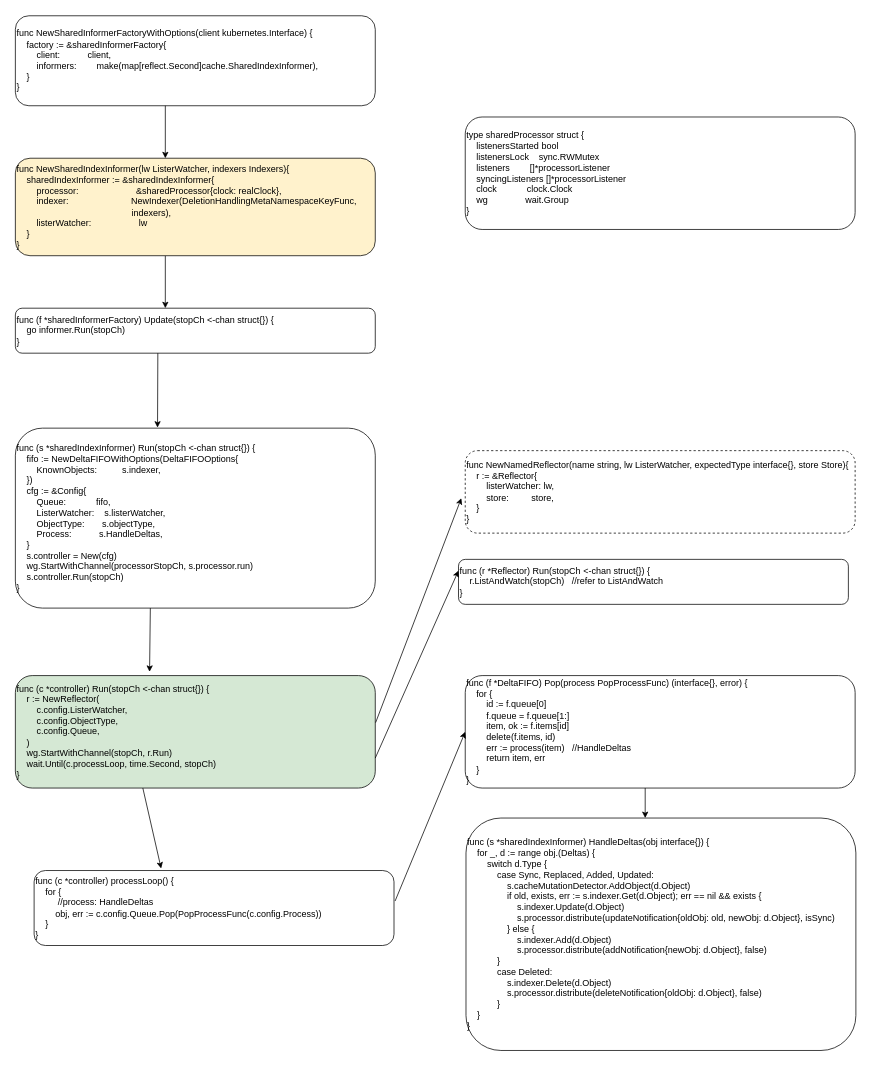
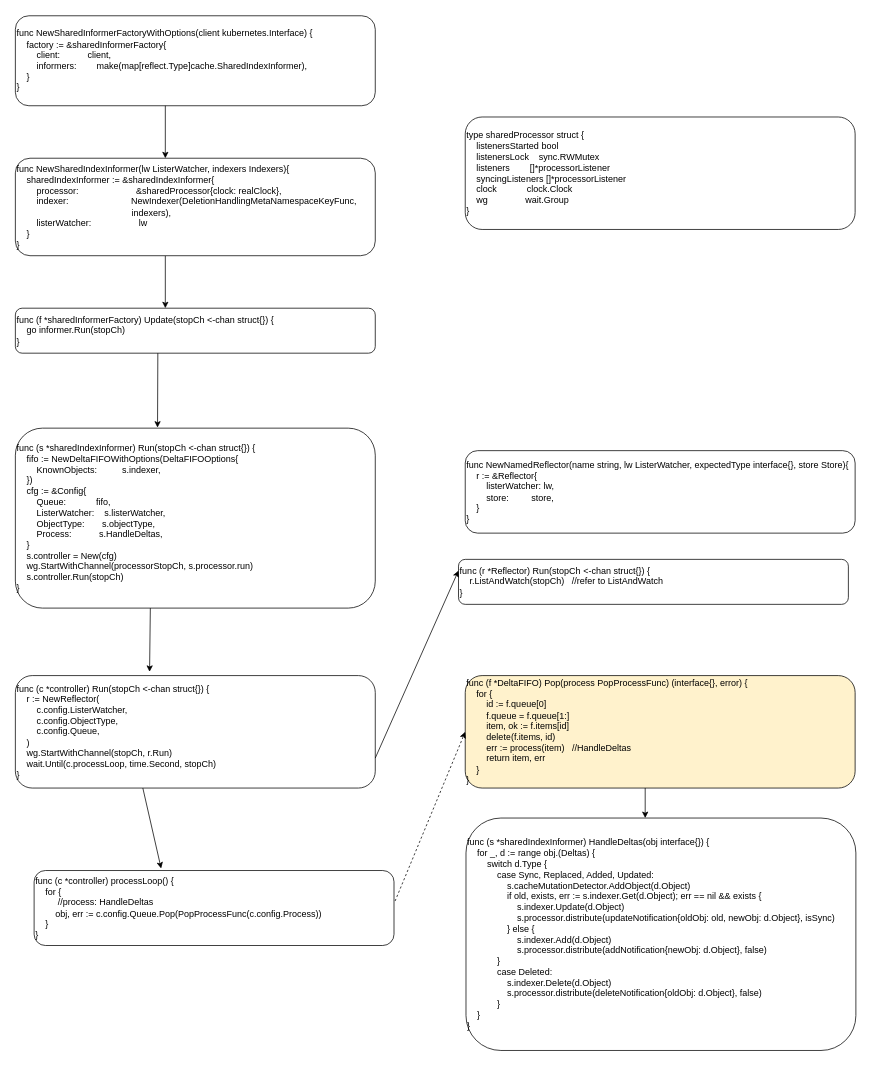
(186, 60) -> (186, 60)
(195, 207) -> (195, 207)
(660, 492) -> (660, 492)
(418, 613) -> none
(195, 732) -> (195, 732)
(660, 732) -> (660, 732)
(429, 818) -> (429, 818)
